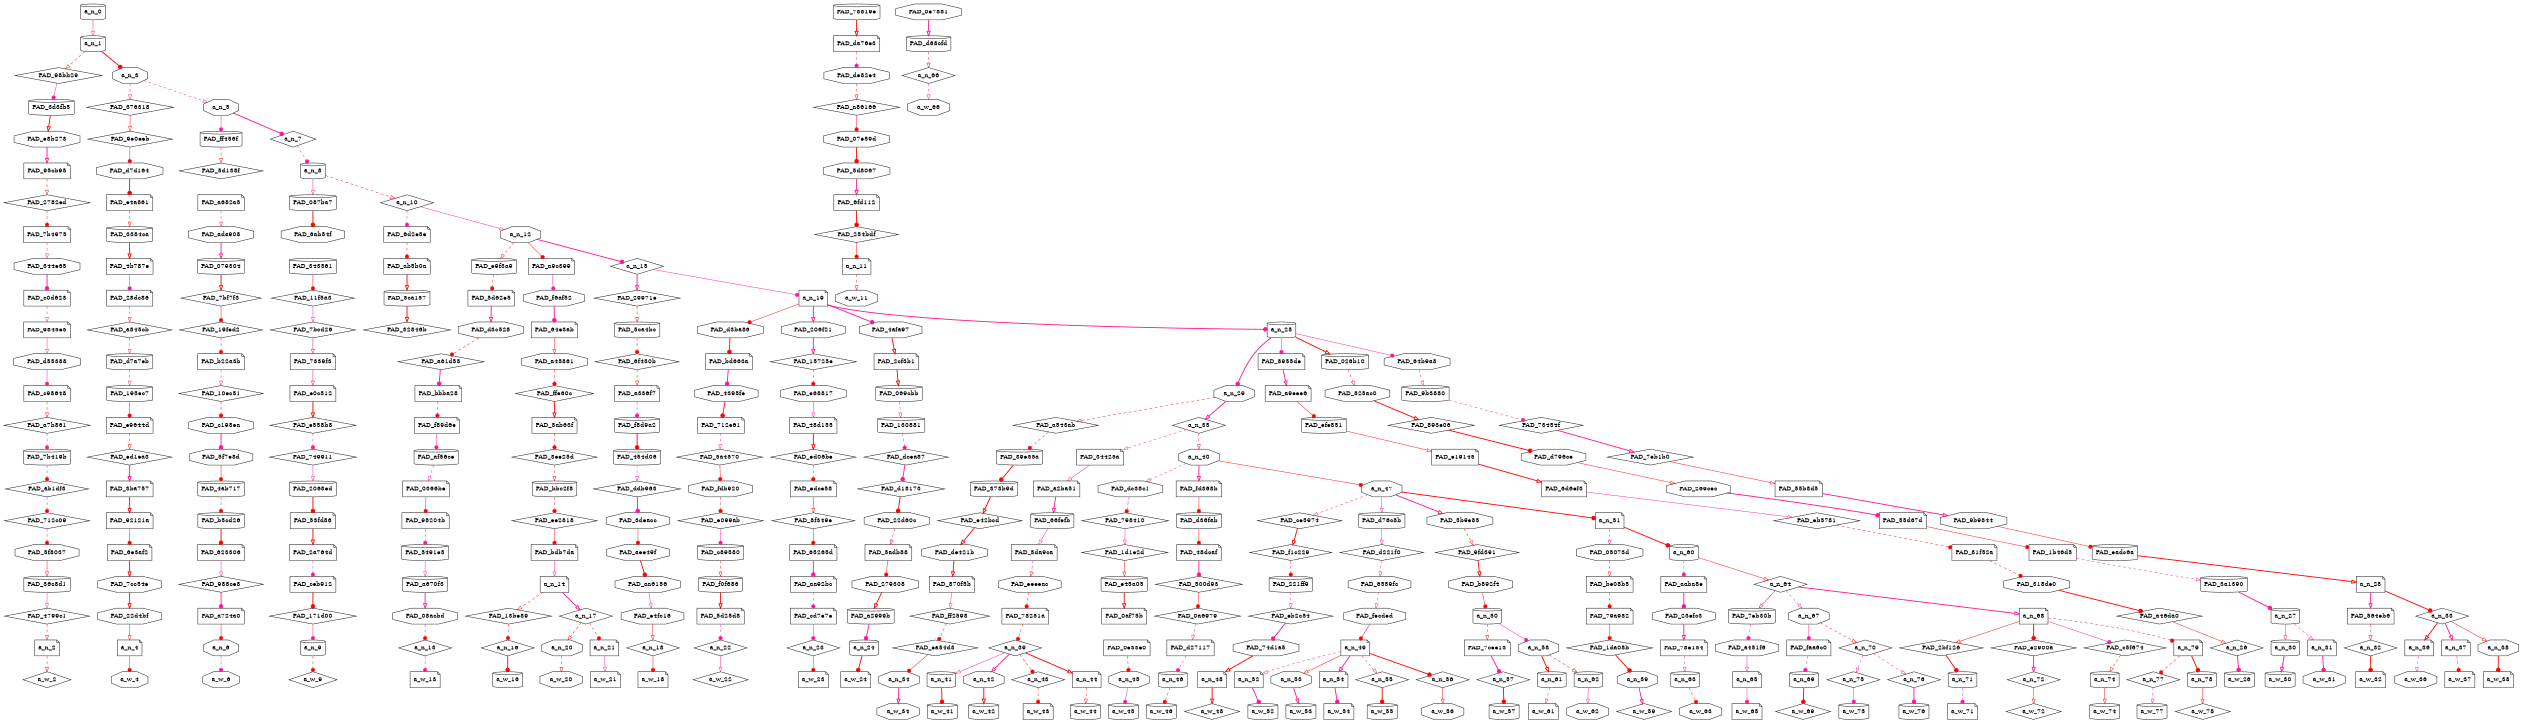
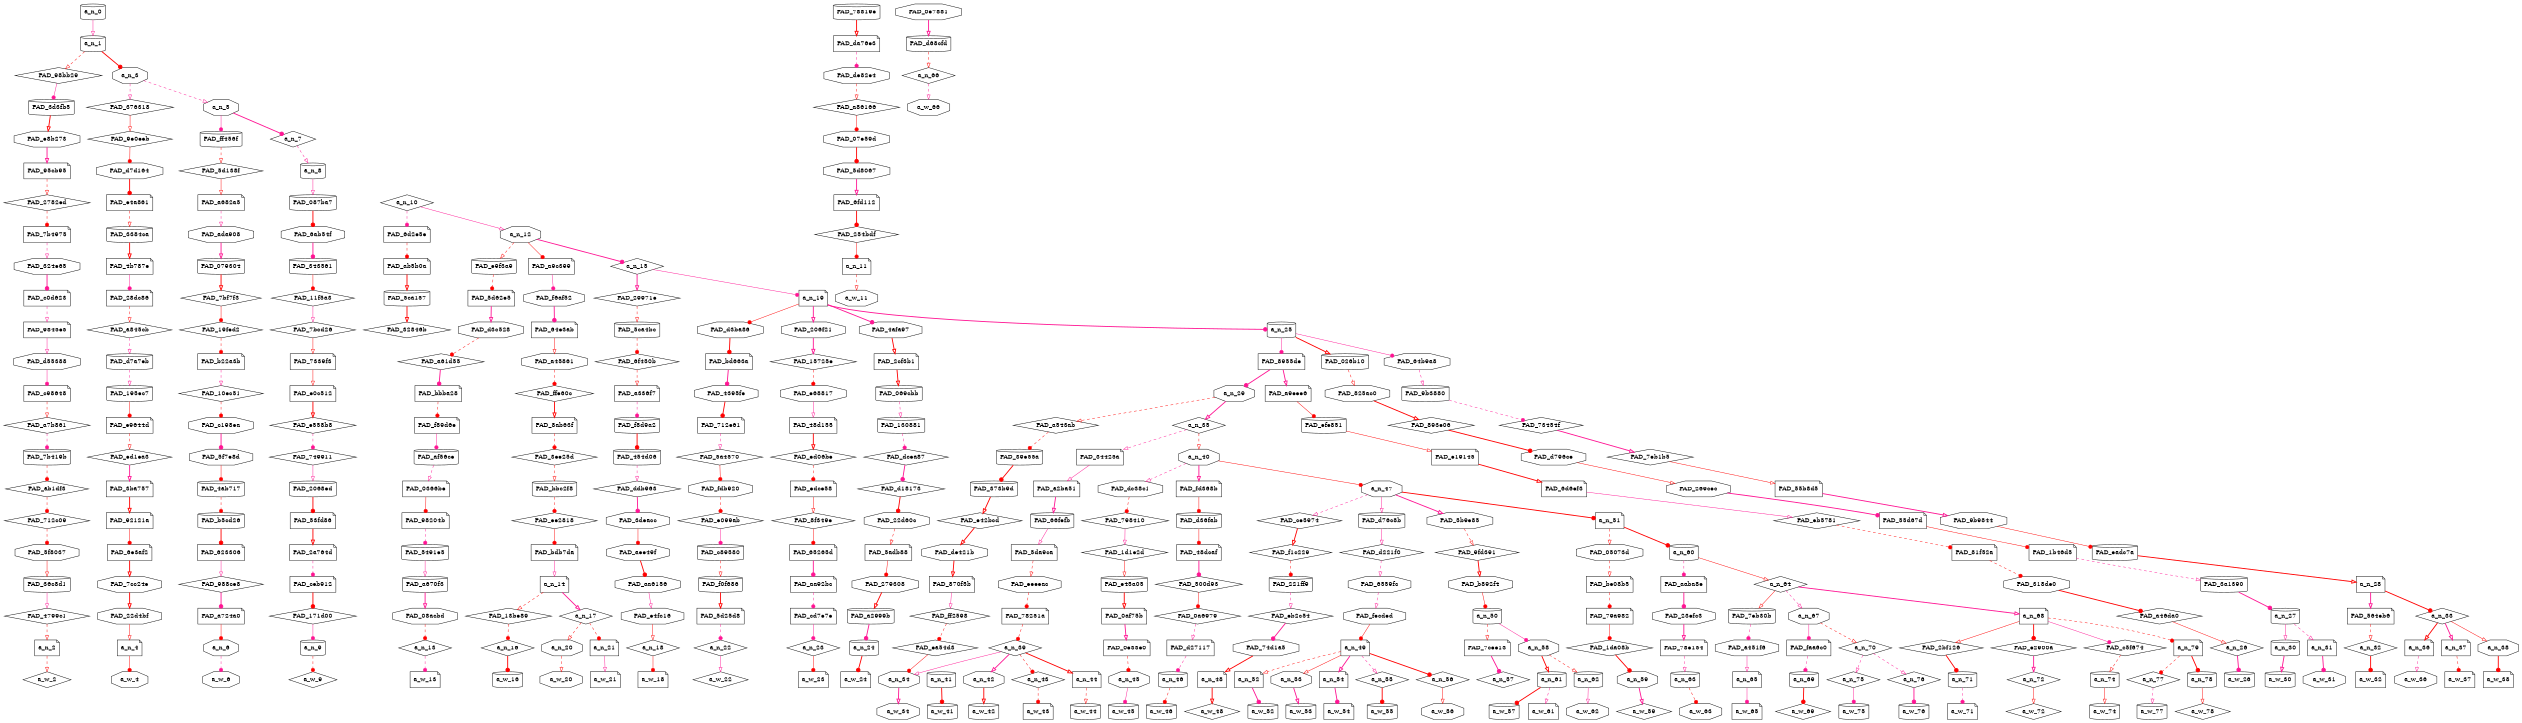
(302, 153) -> (302, 153)
none -> (221, 185)
(358, 186) -> none
none -> (313, 249)
(47, 266) -> (47, 266)
(1251, 357) -> (1259, 377)
(1650, 457) -> (1650, 457)
(1610, 534) -> (1610, 534)
(2115, 553) -> (2115, 553)
(130, 584) -> (130, 584)
none -> (1125, 630)
(1304, 661) -> (1304, 661)
(982, 662) -> (960, 662)
(1504, 694) -> (1530, 695)
